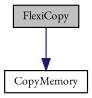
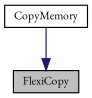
(46, 43) -> (46, 43)
